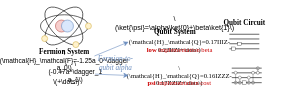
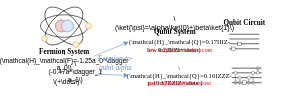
(180, 50) -> (180, 50)
